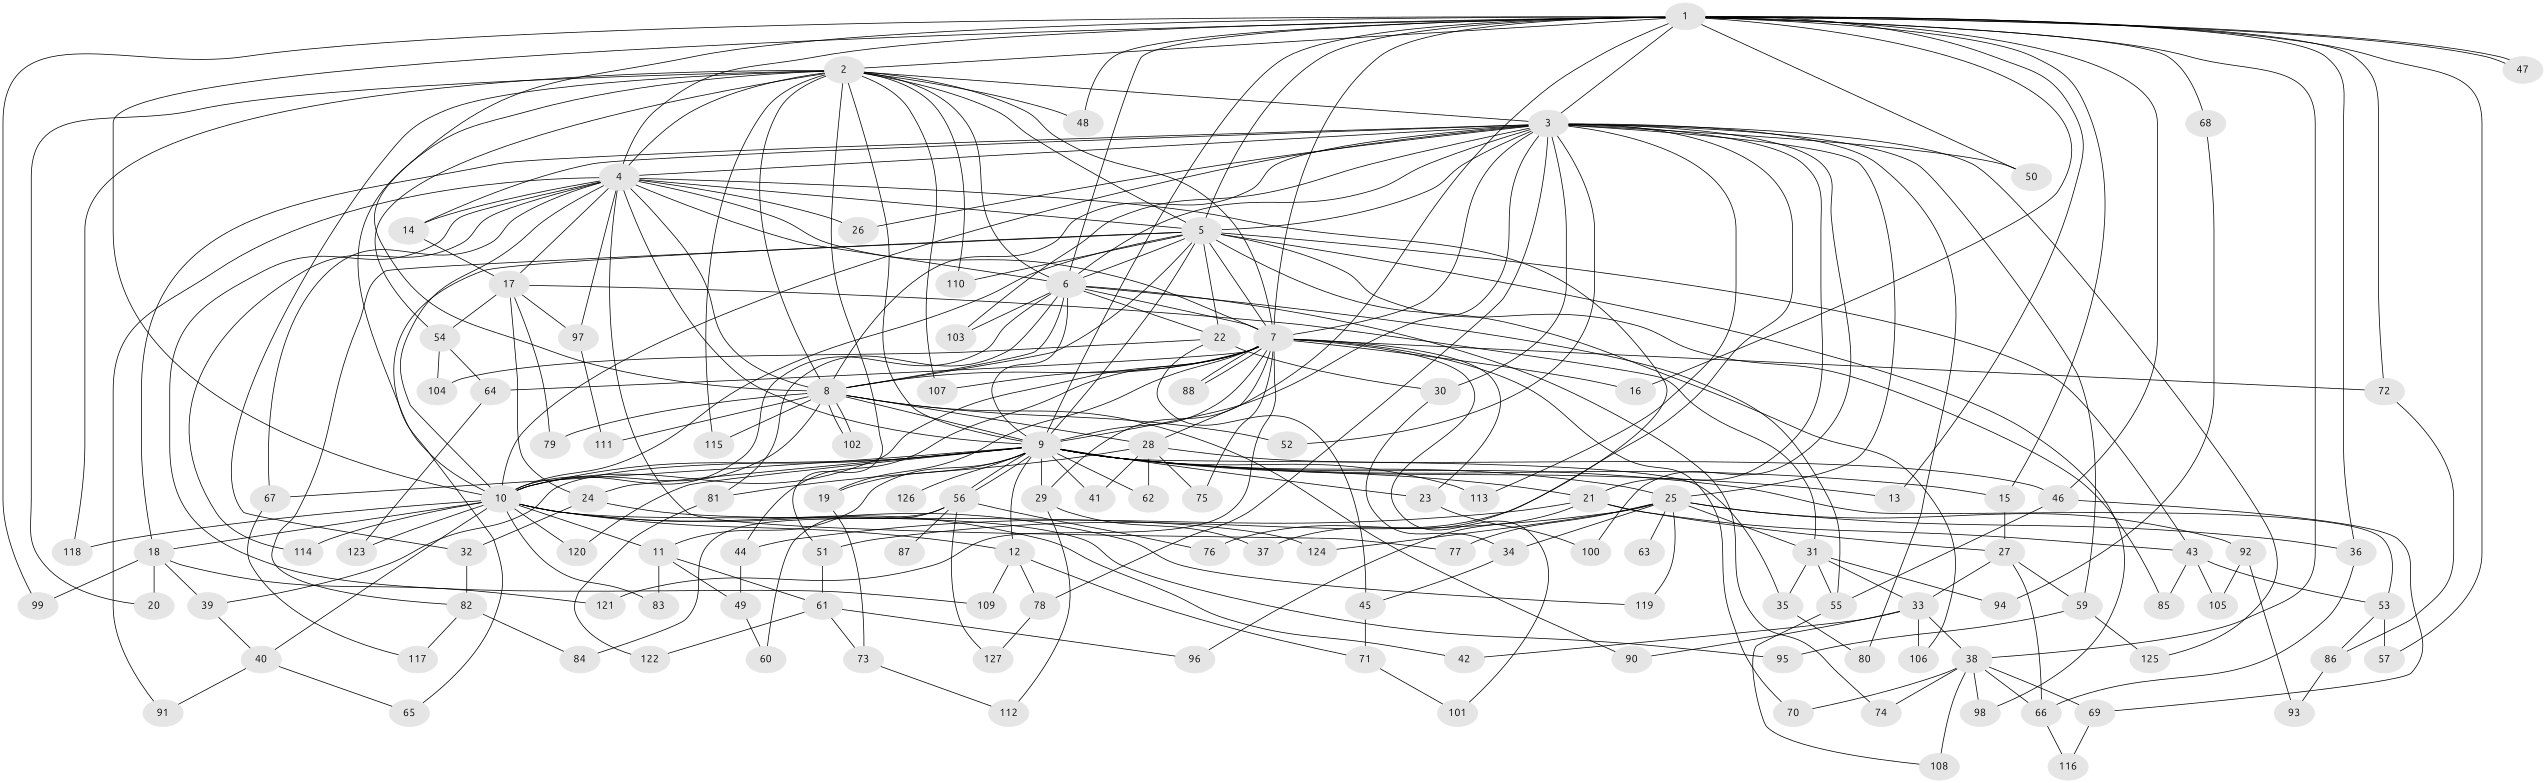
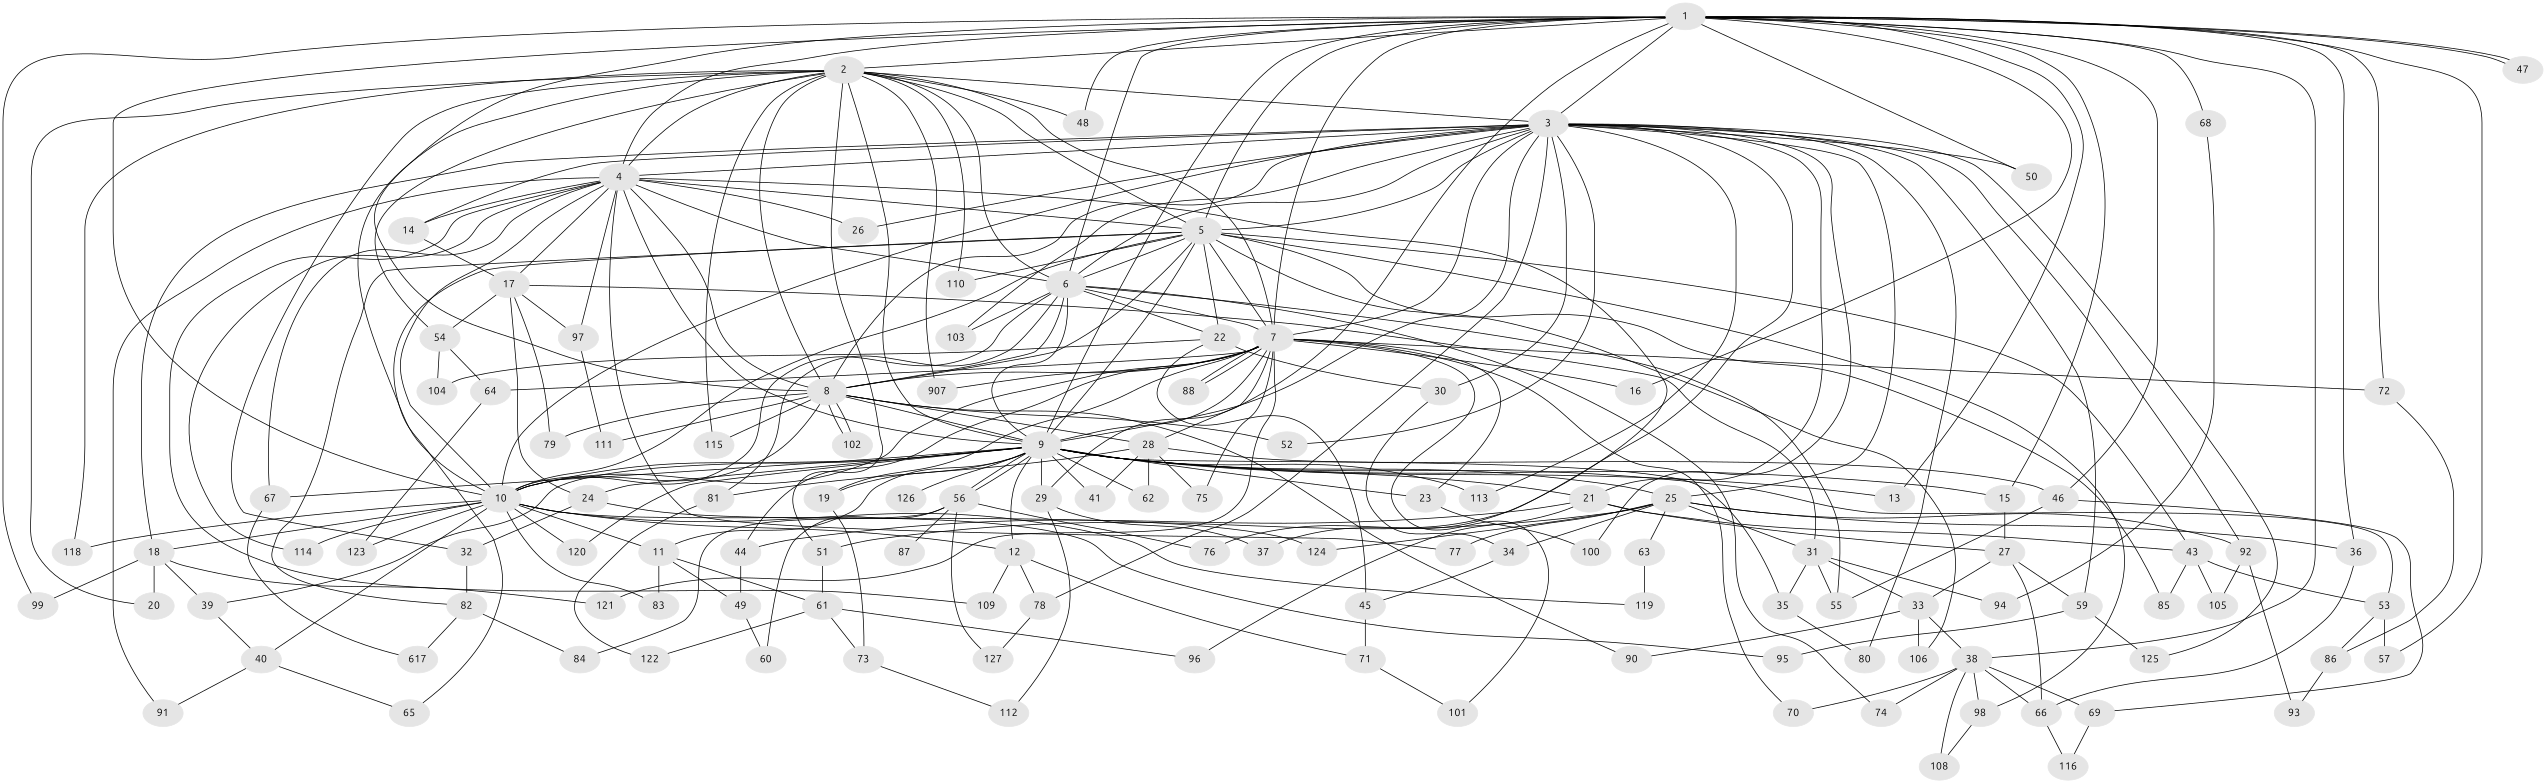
none -> (1983, 195)
(1012, 260) -> none
(937, 392) -> (937, 392)
(1674, 556) -> (1644, 579)
(418, 660) -> (418, 660)
(1464, 660) -> none
(1768, 728) -> (1960, 740)
